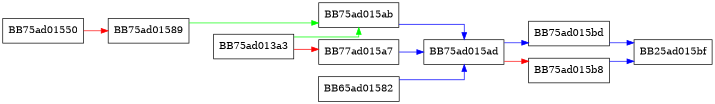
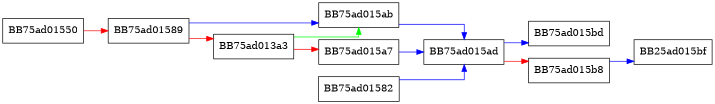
(250, 23) -> (250, 23)
none -> (198, 39)
(618, 43) -> none
(359, 52) -> (359, 52)
(359, 89) -> (359, 89)
